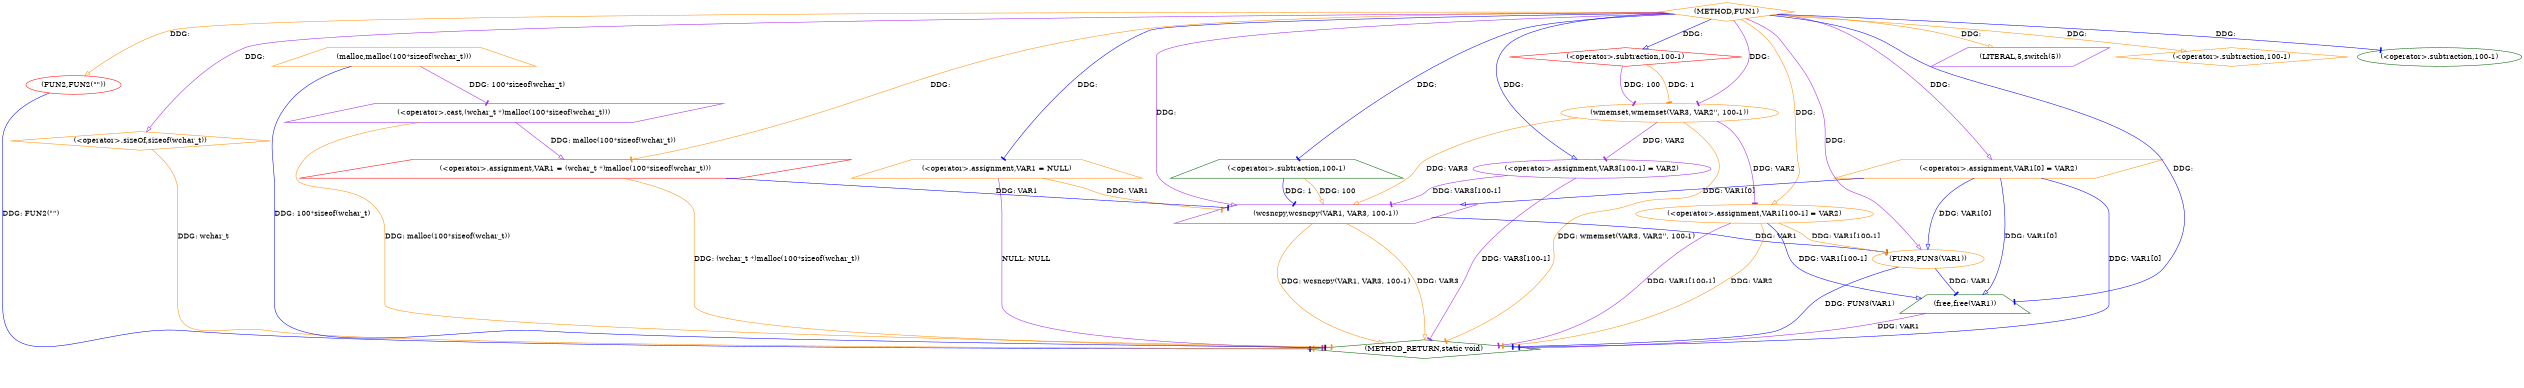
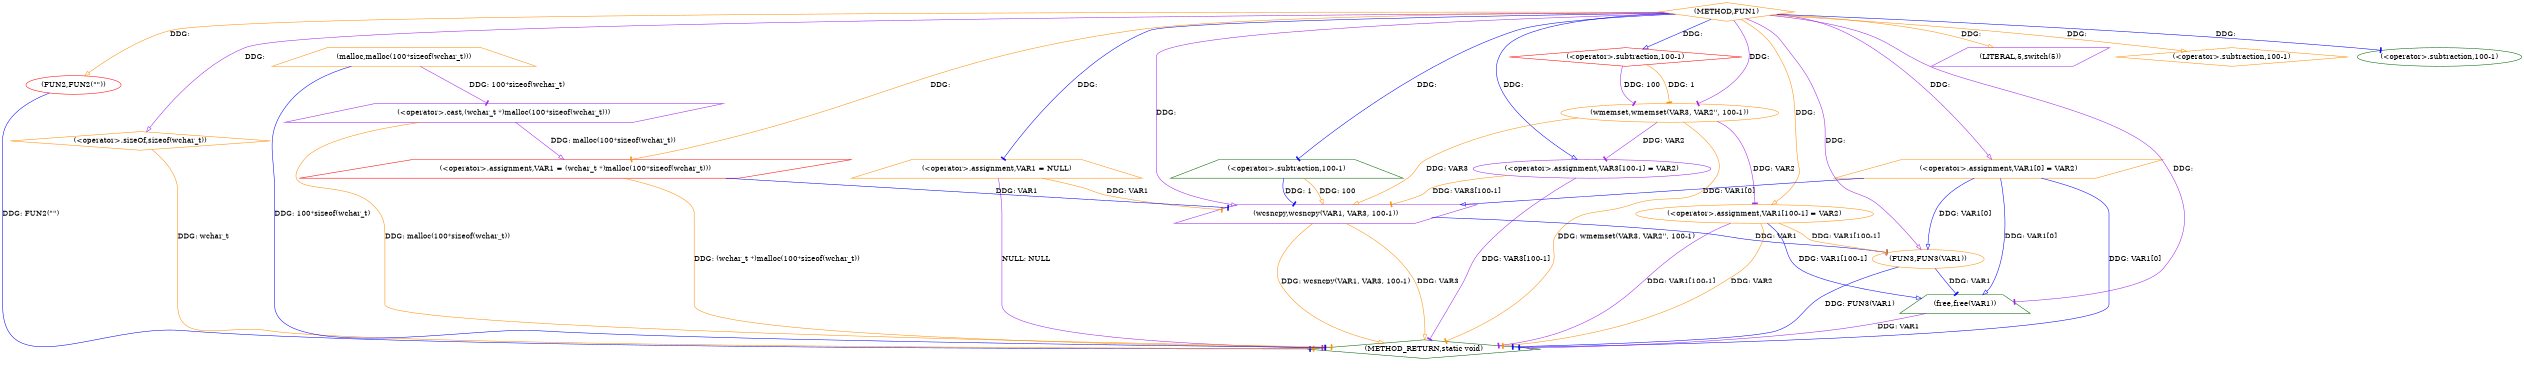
(2099, 120) -> (2099, 120)
(1448, 183) -> (1448, 183)
